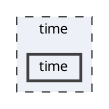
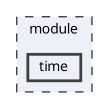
(54, 30) -> (54, 30)
